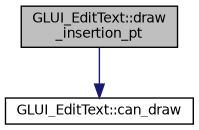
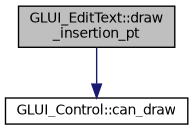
(99, 111) -> (97, 111)
